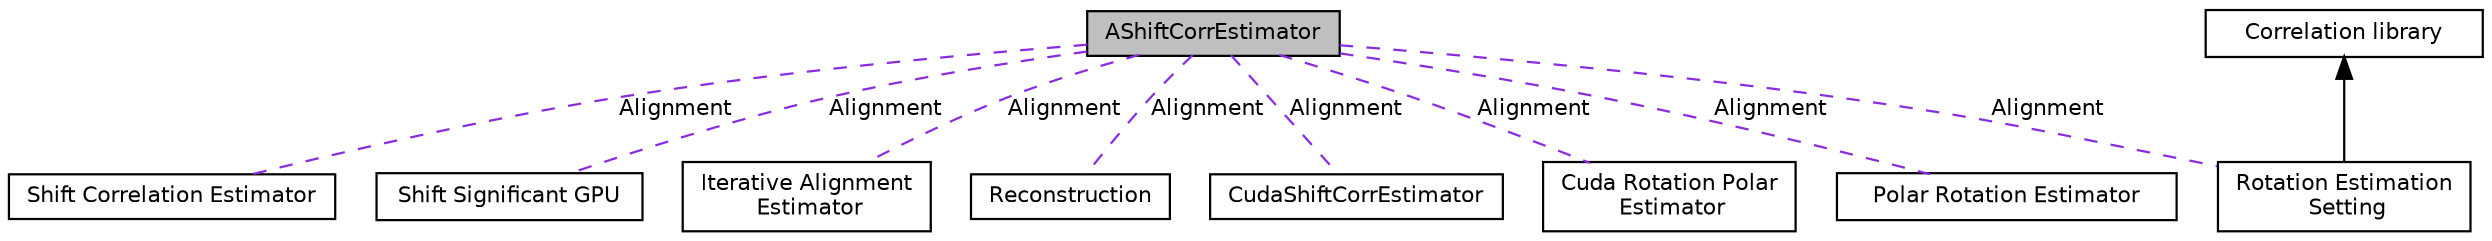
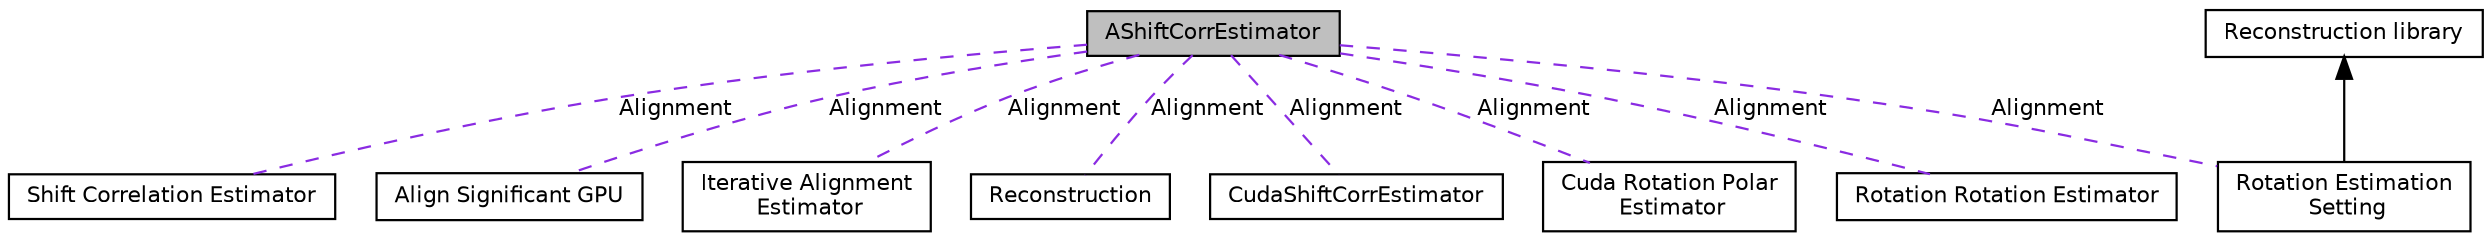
(2344, 34) -> (2344, 34)
(510, 197) -> (510, 197)
(2007, 197) -> (2007, 197)
